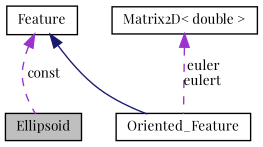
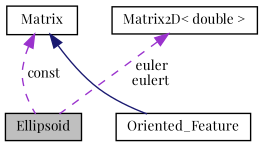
(42, 20) -> (42, 20)
(184, 81) -> (109, 78)
